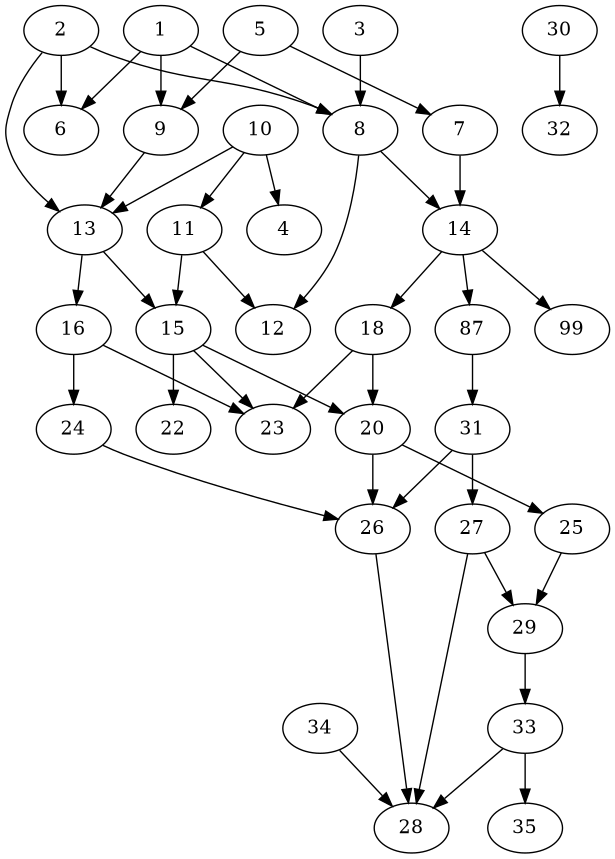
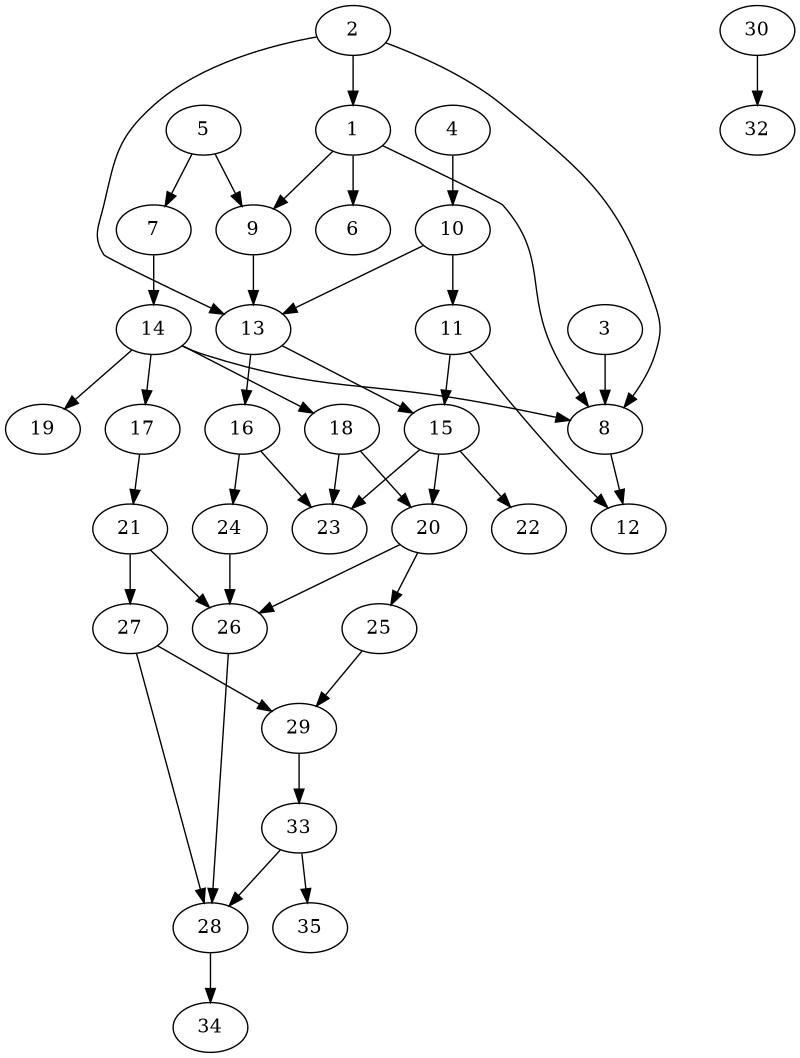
(61, 74) -> (353, 74)
(271, 173) -> (453, 170)
(405, 175) -> (387, 389)
(473, 330) -> (143, 429)
(572, 330) -> (43, 429)
(473, 429) -> (130, 529)
(361, 773) -> (210, 971)
